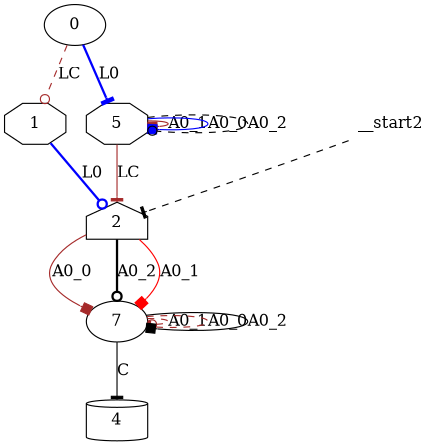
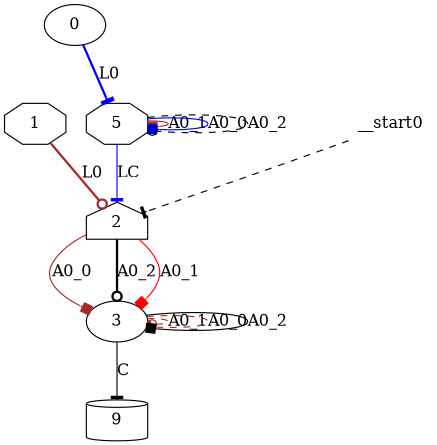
(57, 70) -> none
(391, 124) -> (391, 124)
(117, 170) -> (117, 170)
(75, 172) -> (75, 172)
(117, 322) -> (117, 322)
(117, 420) -> (117, 420)
